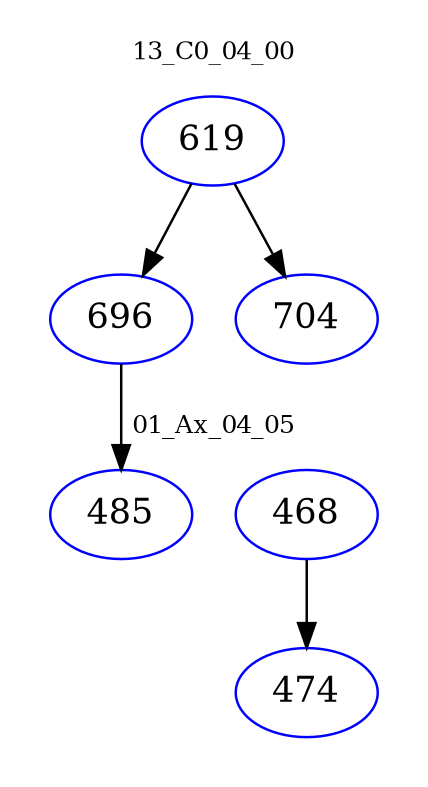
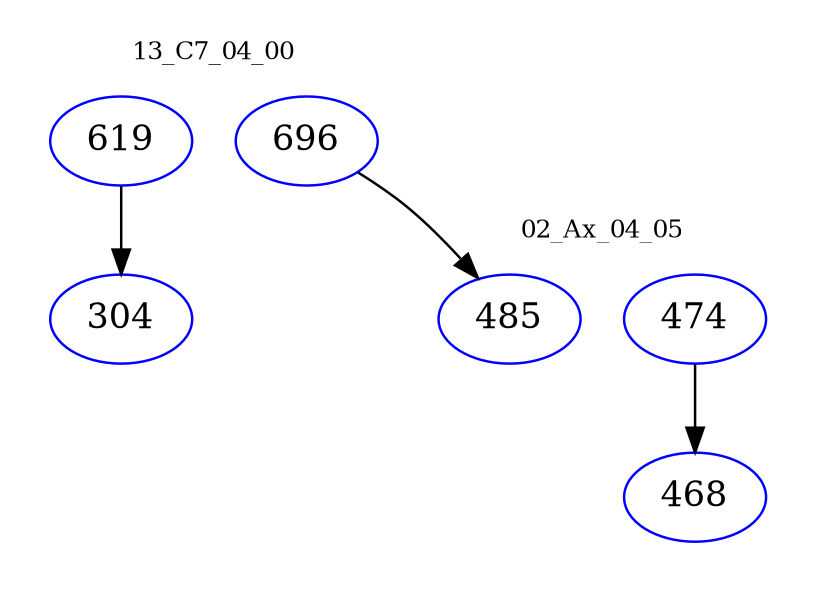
(214, 53) -> (214, 53)
(173, 218) -> none
(307, 319) -> (121, 319)
(214, 427) -> (602, 231)
(307, 591) -> (695, 396)
